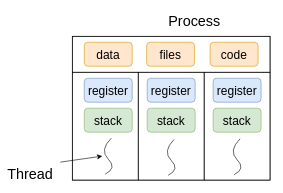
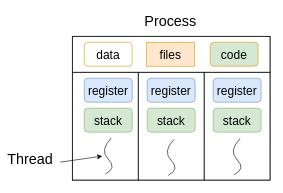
(195, 21) -> (171, 21)
(108, 54) -> (108, 54)
(171, 54) -> (171, 54)
(234, 54) -> (234, 54)
(30, 174) -> (30, 159)
